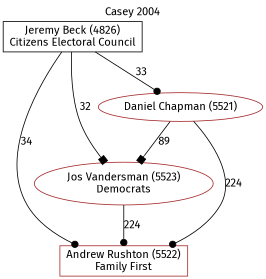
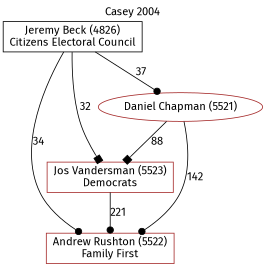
(141, 72) -> (141, 72)
(165, 142) -> (157, 142)
(124, 184) -> (110, 177)
(234, 184) -> (195, 177)
(133, 225) -> (118, 213)
